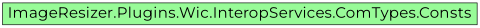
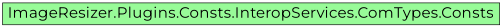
(240, 14) -> (251, 14)
